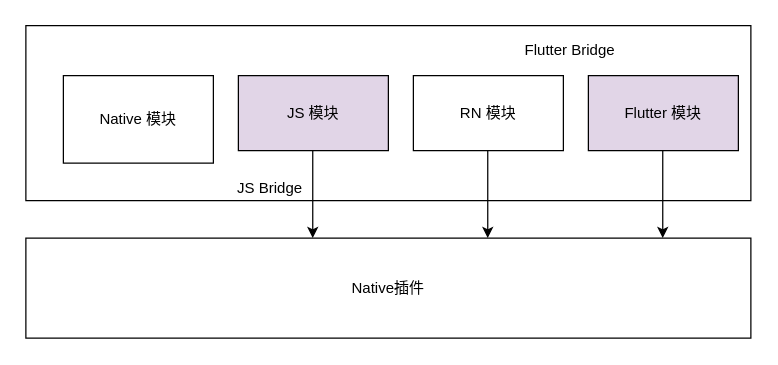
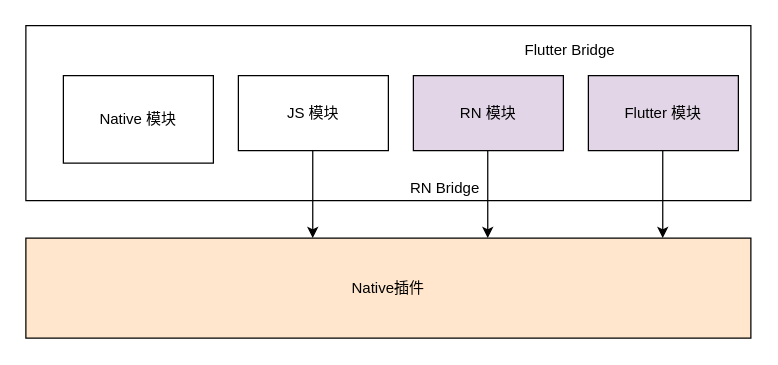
(313, 113) -> (313, 113)
(488, 113) -> (488, 113)
(269, 188) -> none
none -> (444, 188)
(388, 288) -> (388, 288)
